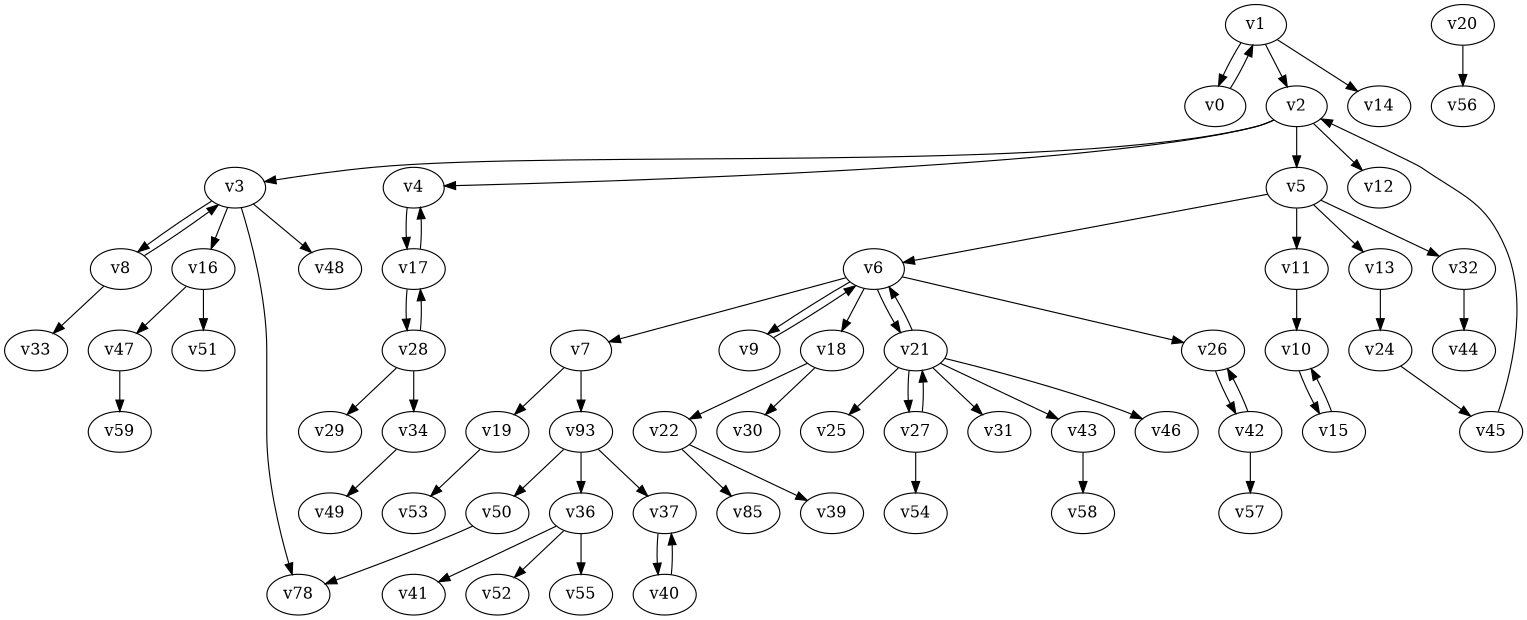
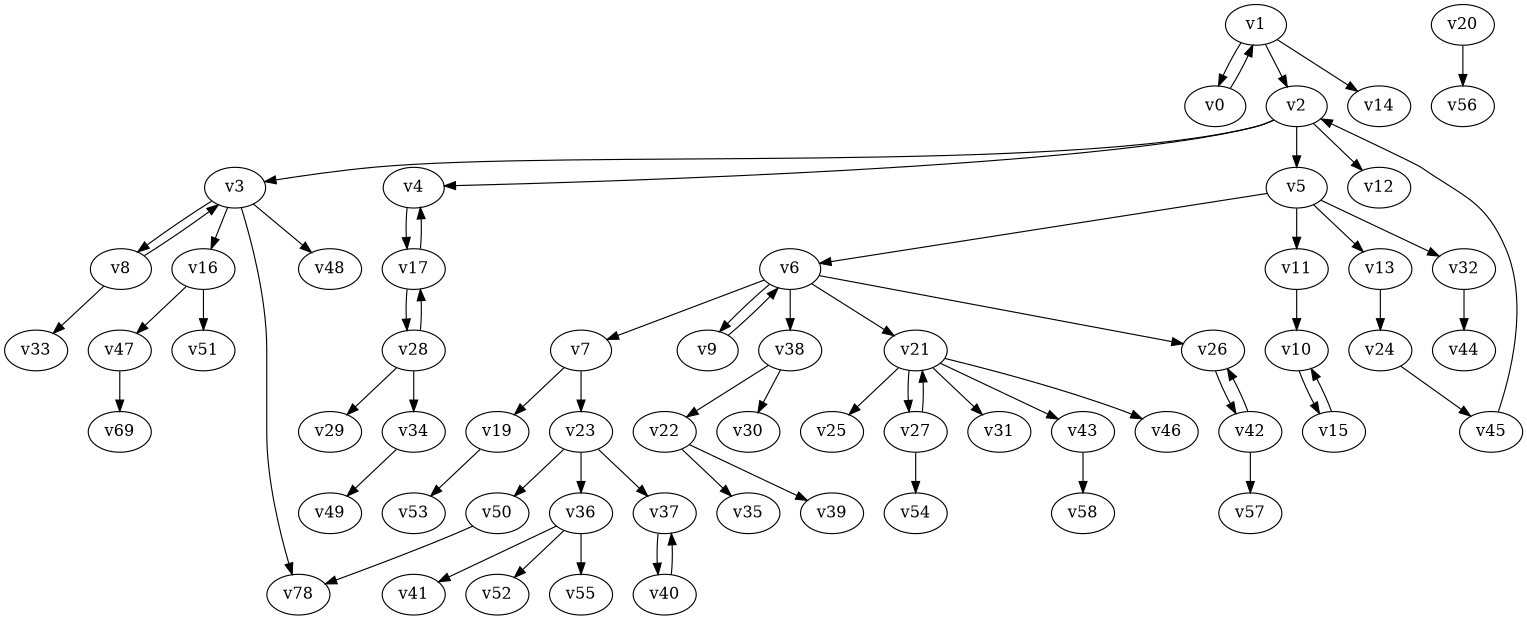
(904, 313) -> none
(832, 350) -> (790, 350)
(120, 432) -> (120, 432)
(581, 432) -> (581, 432)
(748, 513) -> (748, 513)
